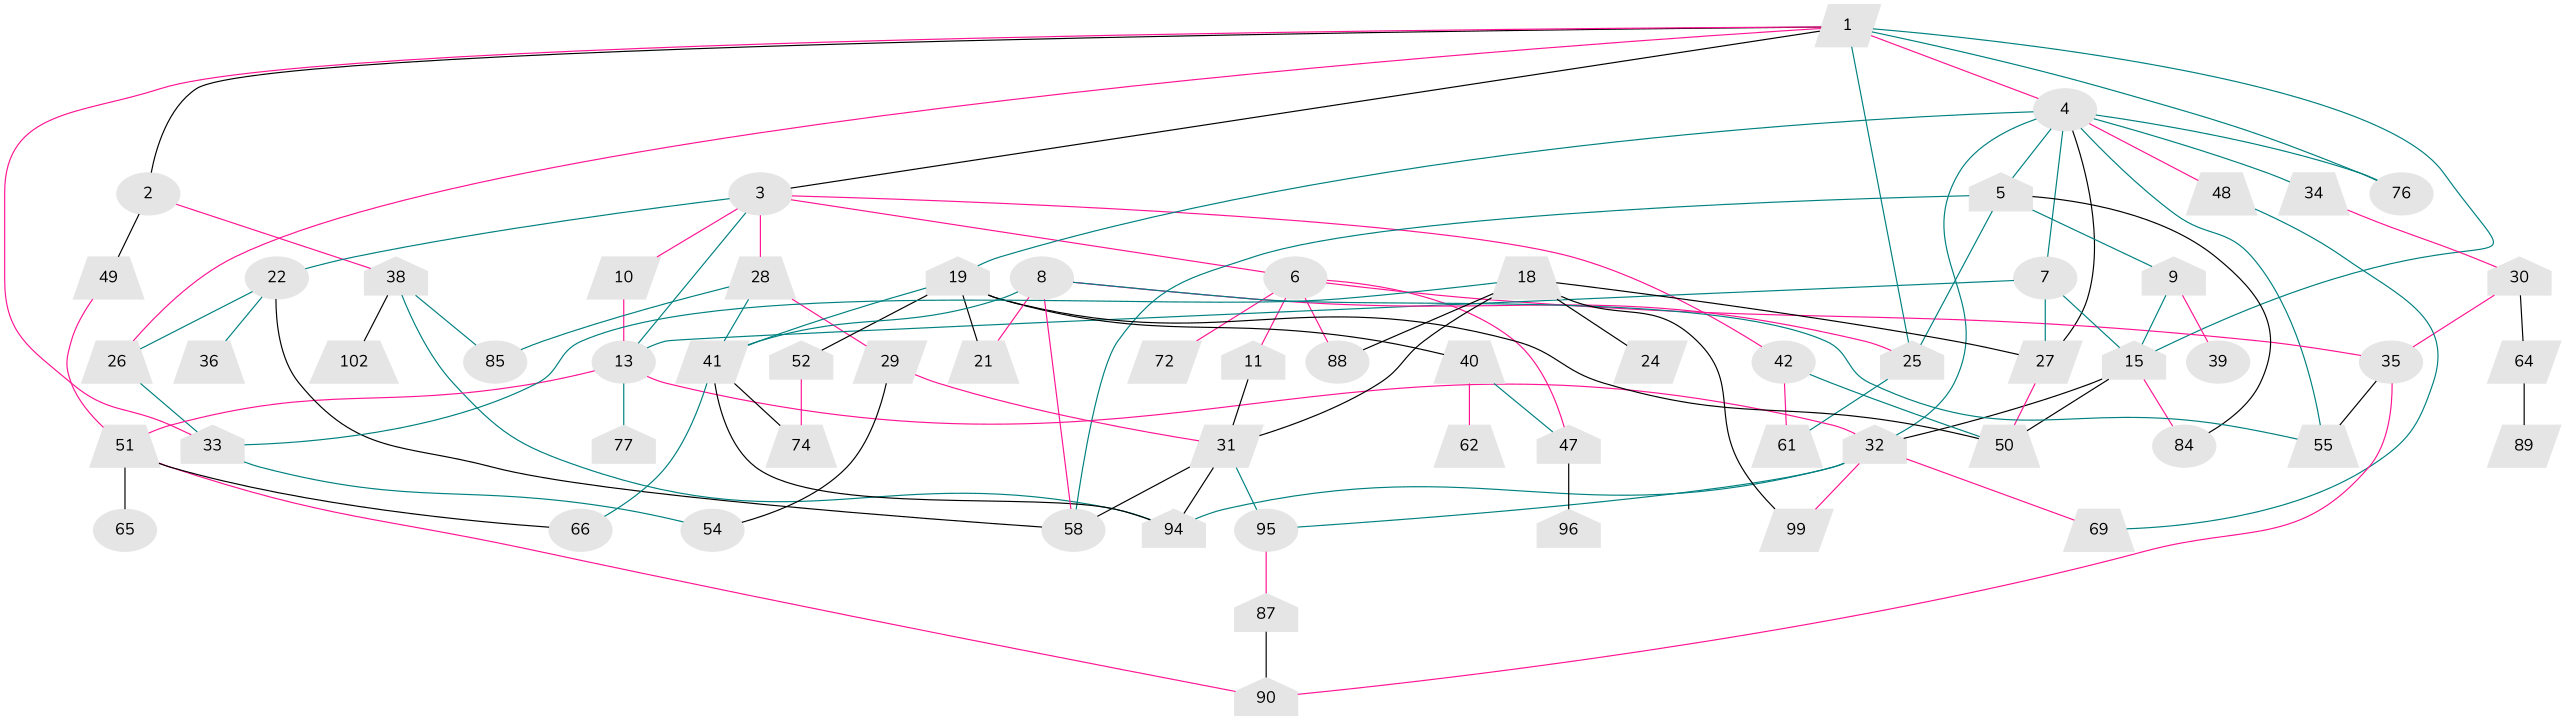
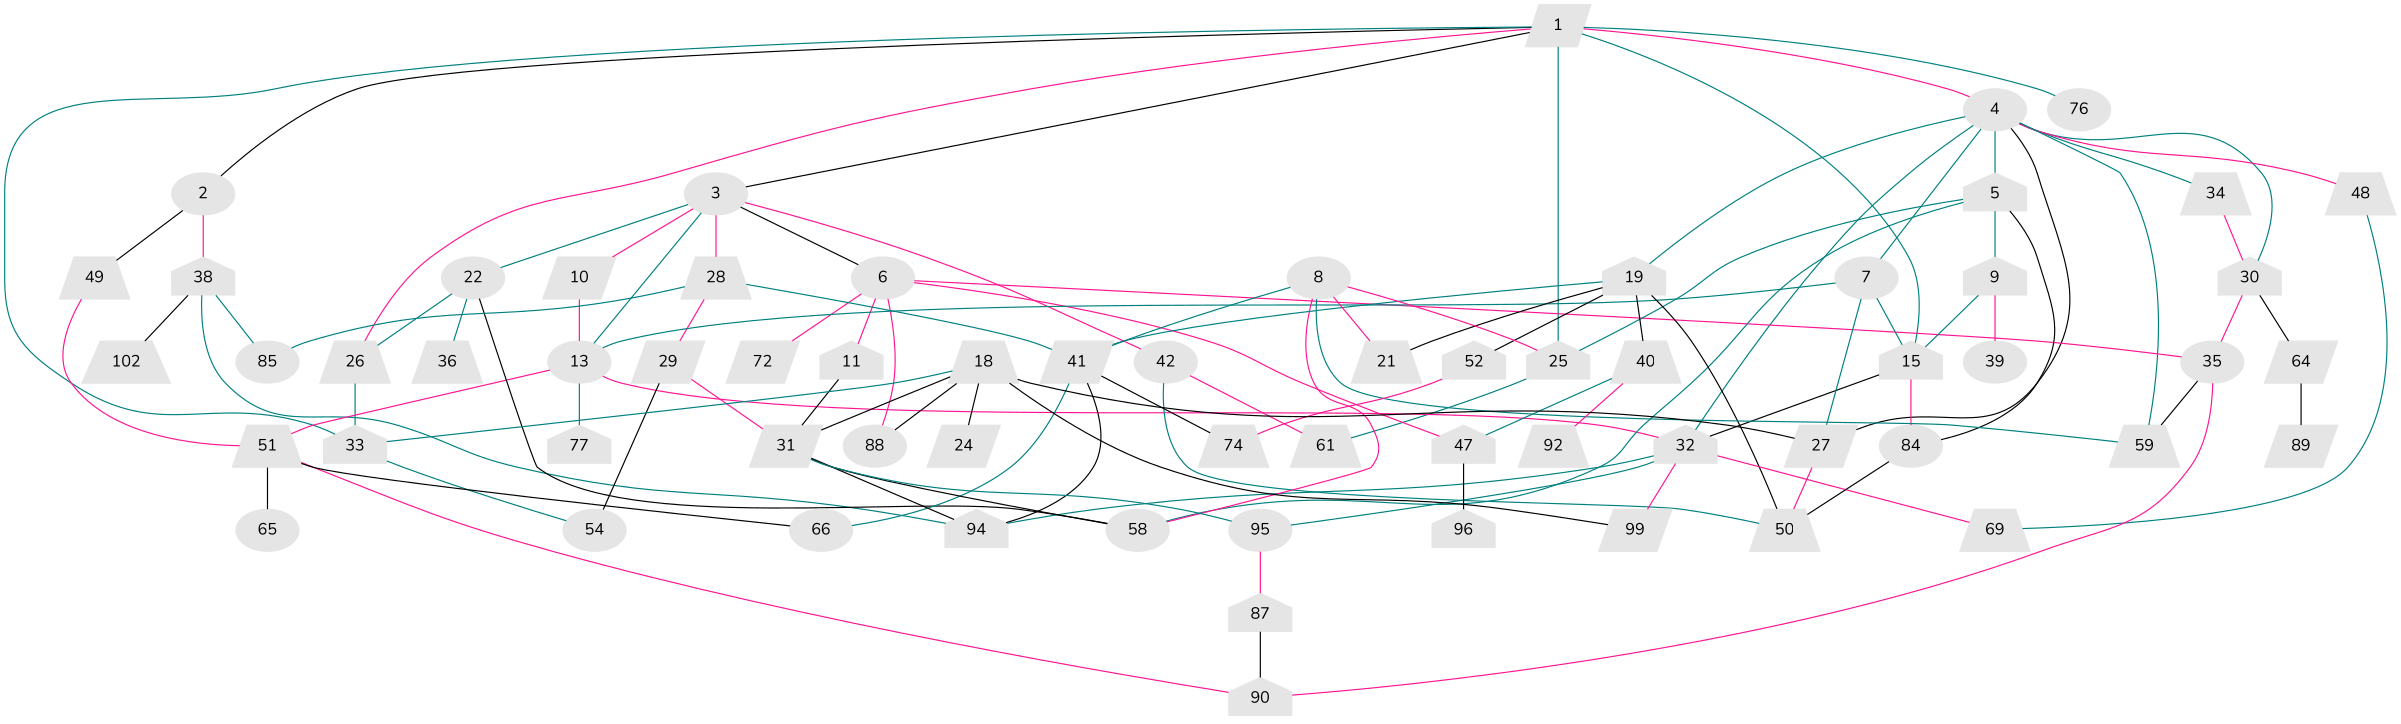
(161, 89) -> (496, 62)
(2238, 140) -> (2191, 134)
(1028, 236) -> (799, 236)
(2068, 405) -> (1854, 484)
(1469, 446) -> (1554, 446)
(2323, 446) -> (2145, 446)
